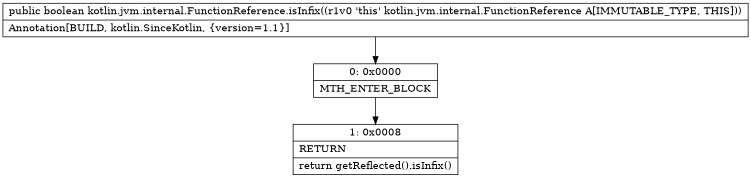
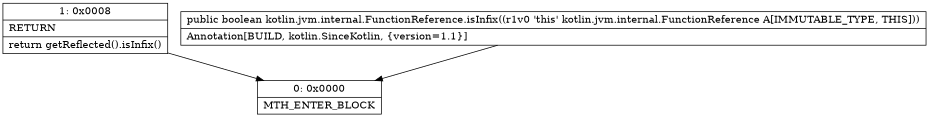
(376, 107) -> (212, 66)
